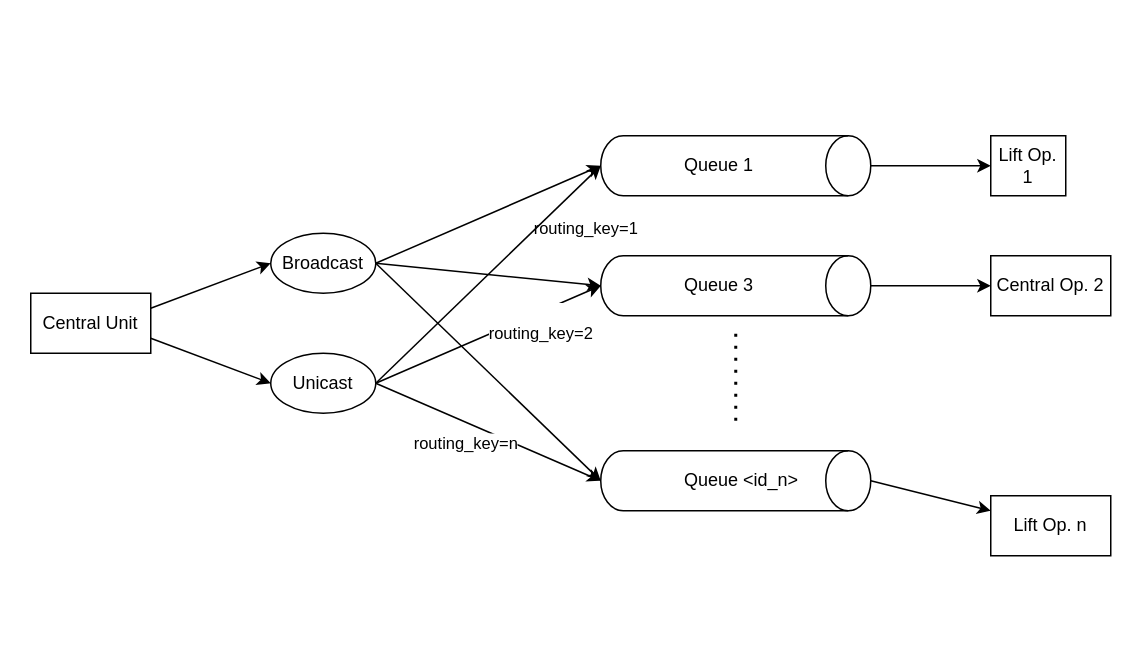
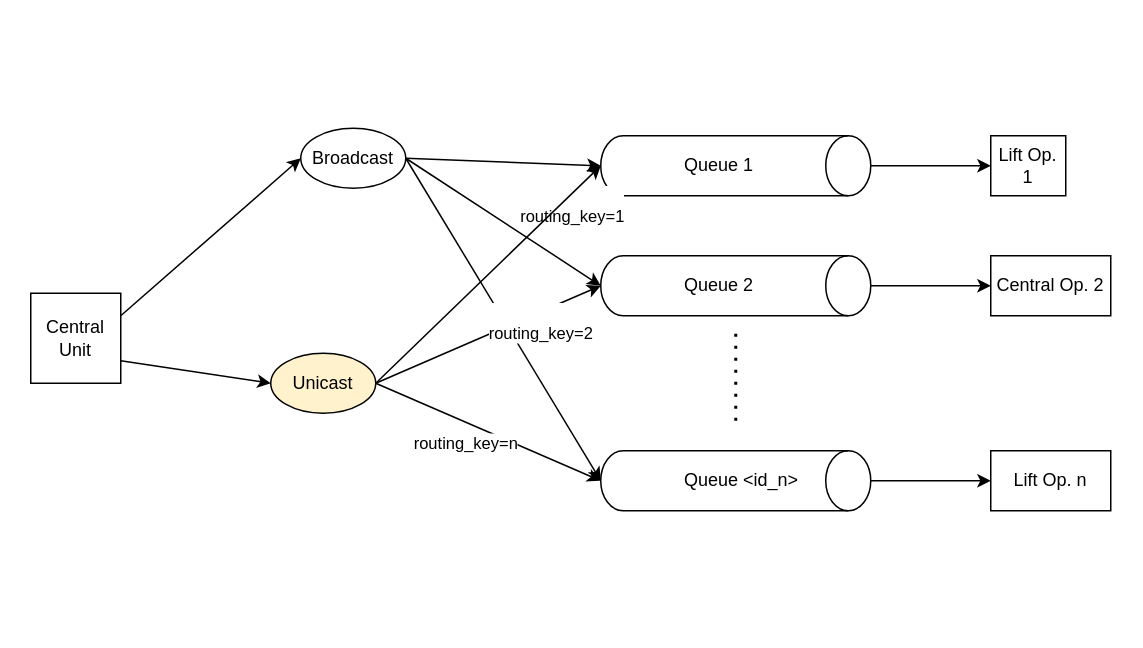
(323, 263) -> (353, 158)
(718, 286) -> (718, 286)
(91, 323) -> (76, 338)
(323, 383) -> (323, 383)
(1051, 526) -> (1051, 481)
